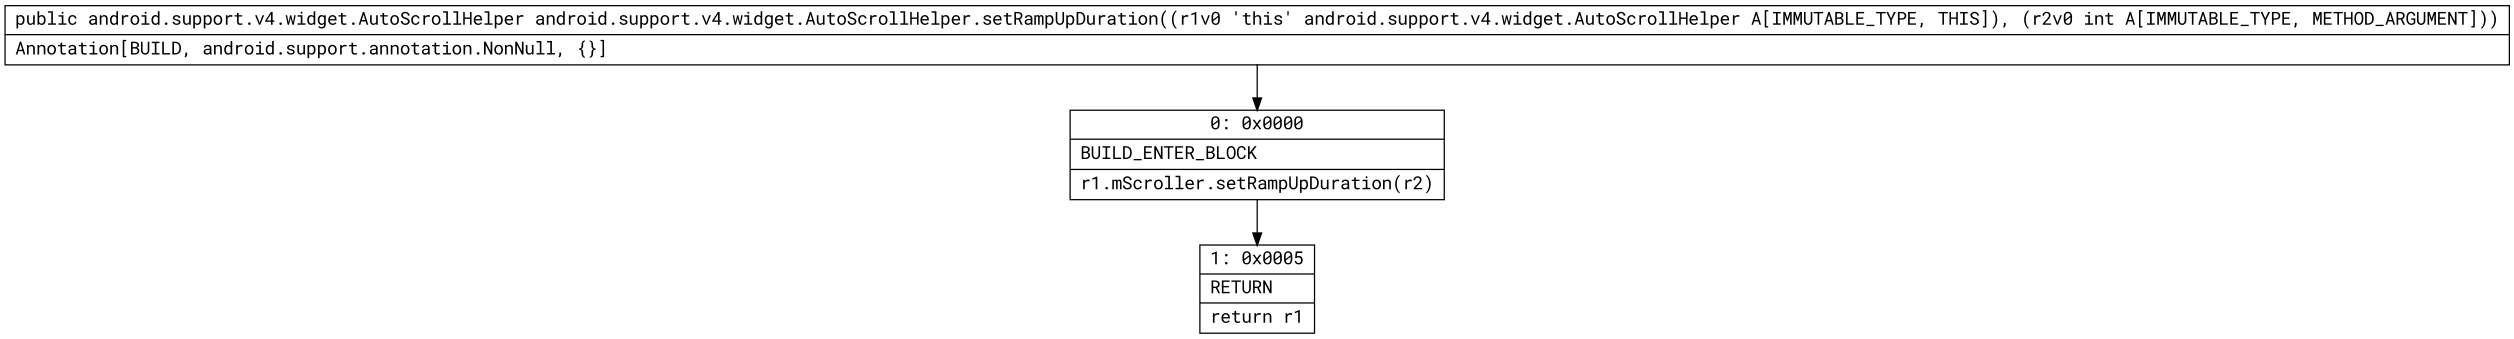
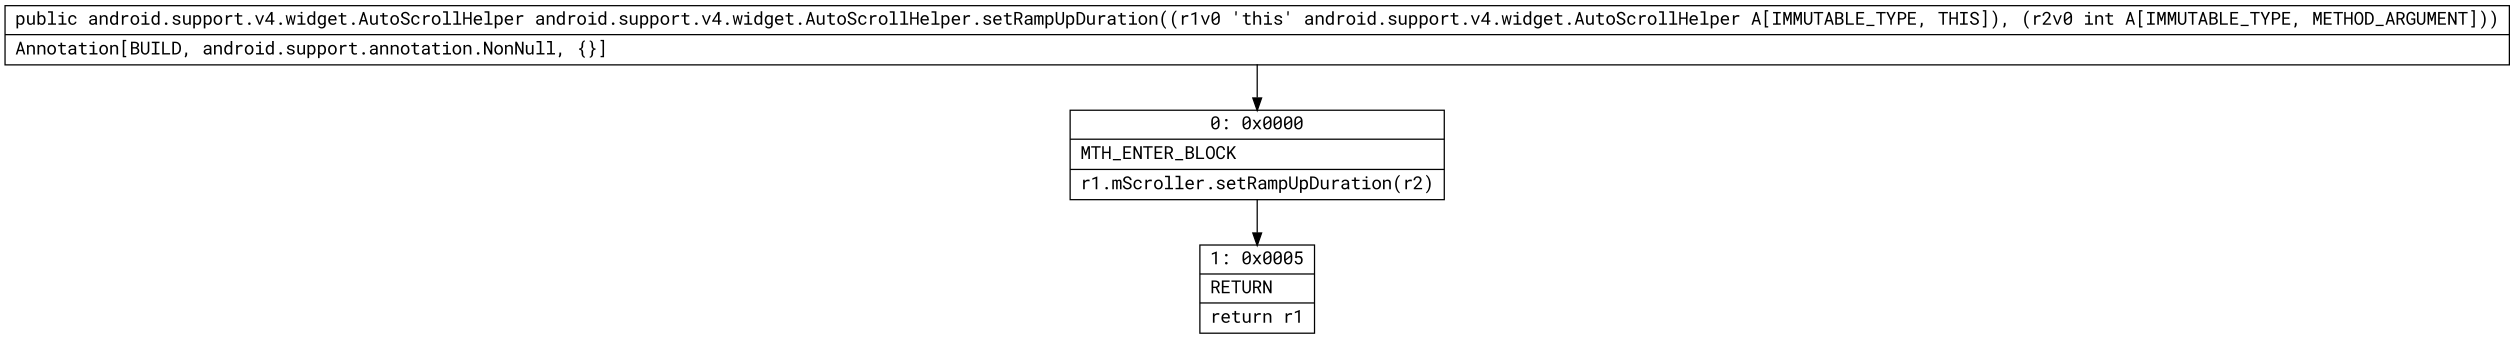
(1169, 154) -> (1158, 154)
